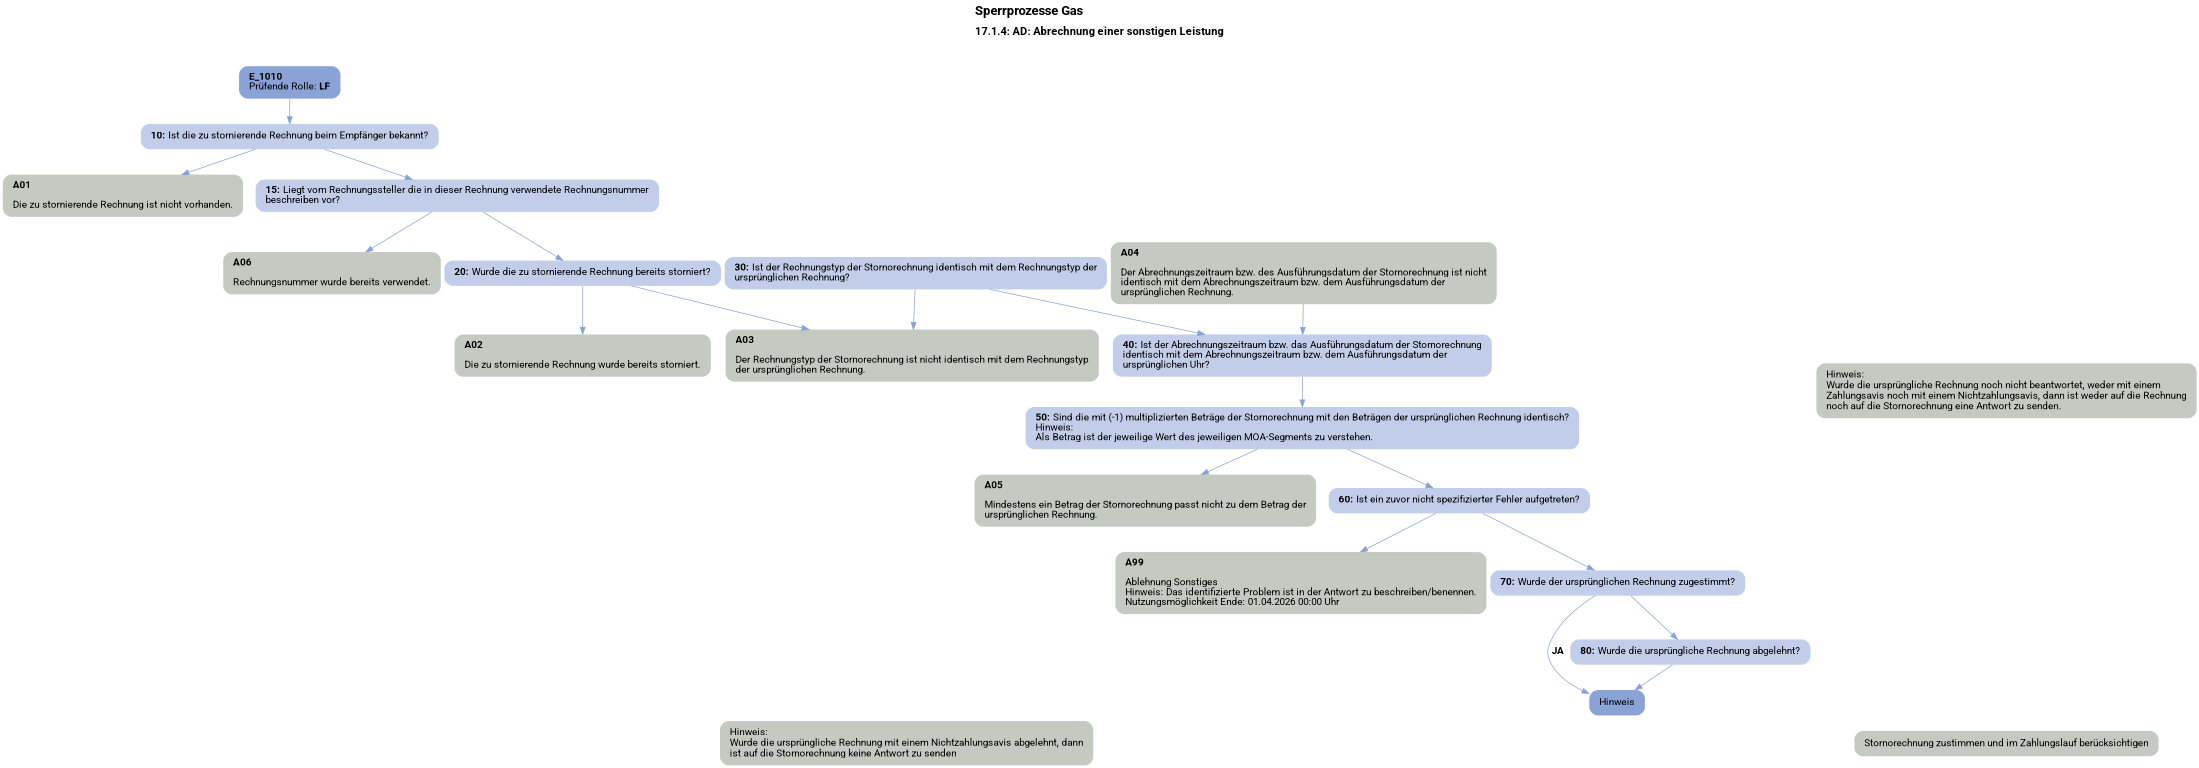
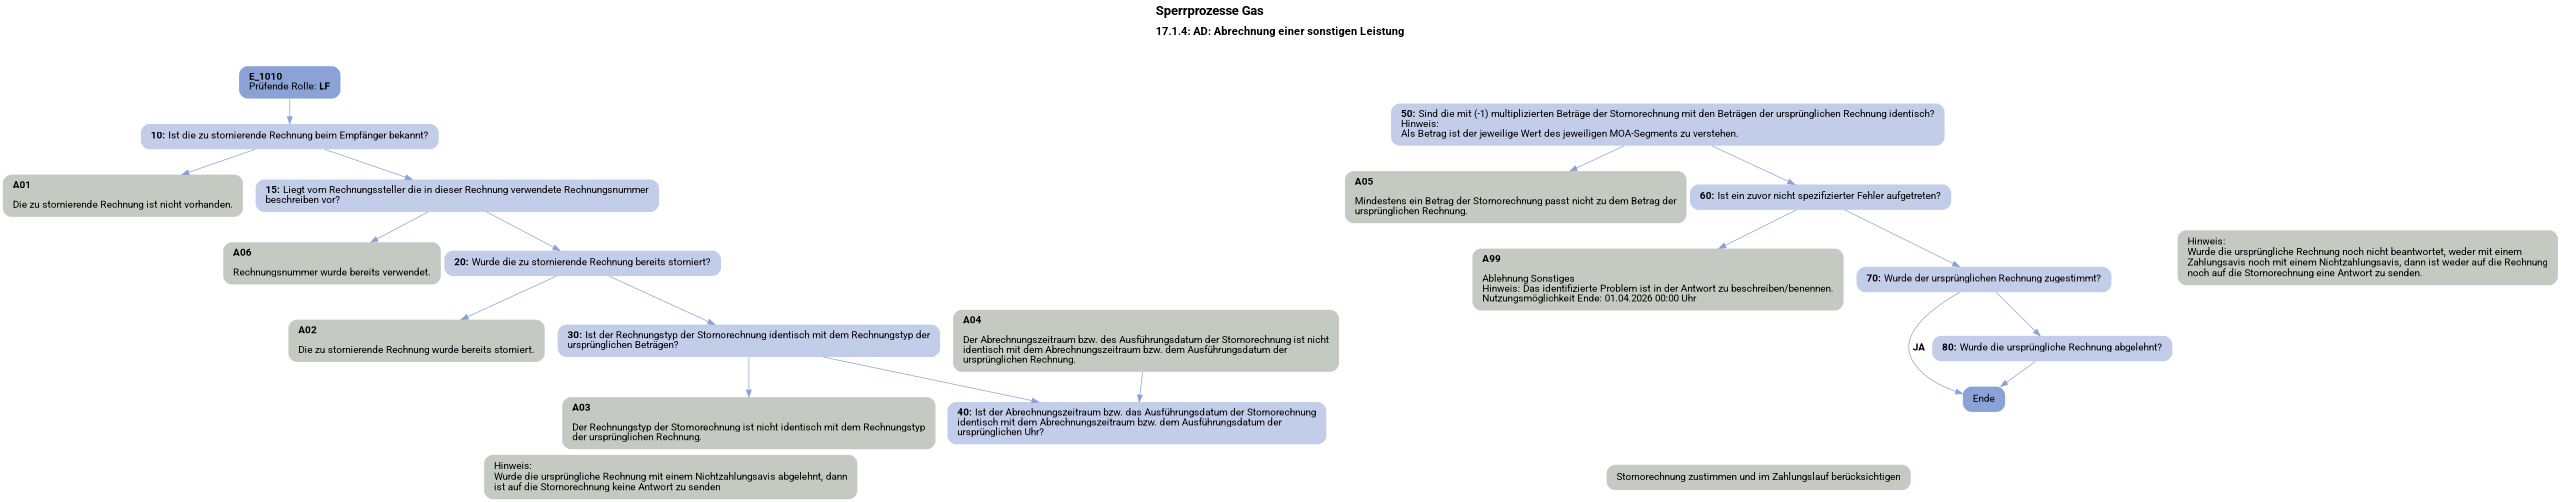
(792, 277) -> (623, 345)
(717, 307) -> (659, 299)
(1302, 388) -> none
(1617, 703) -> (1984, 399)
